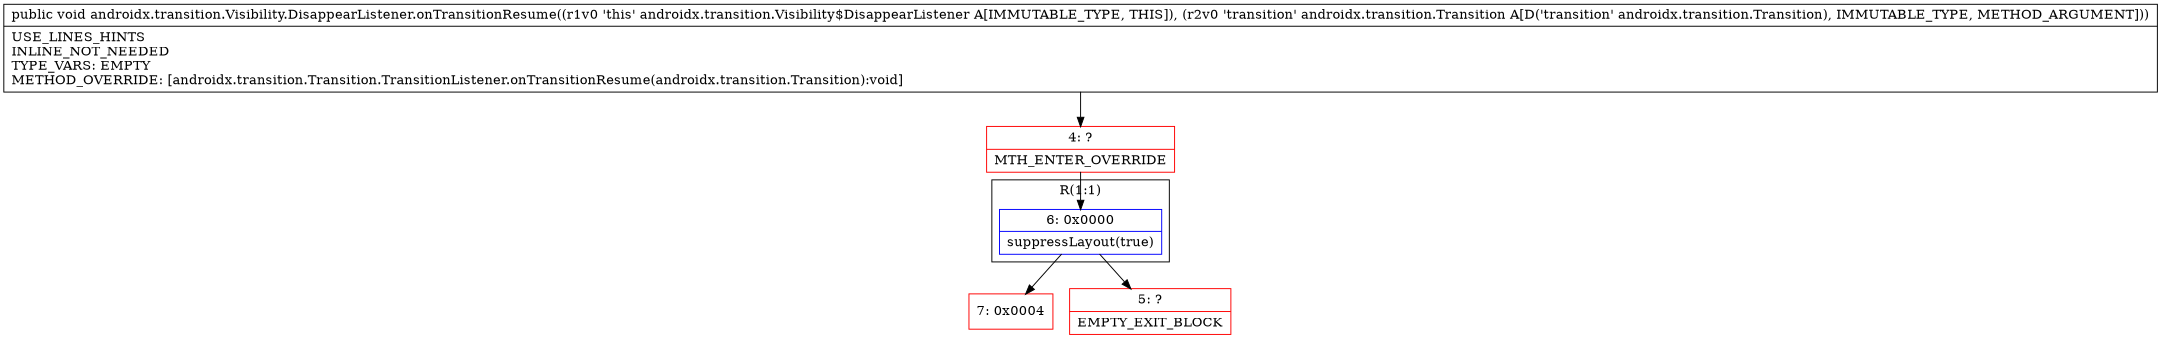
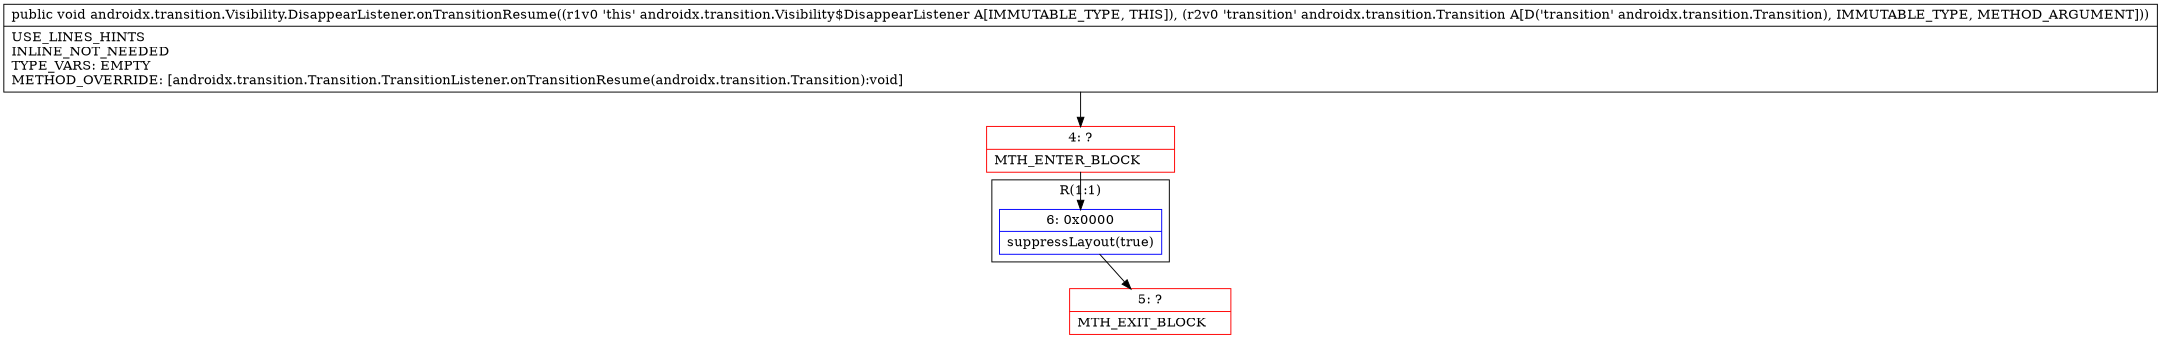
(1081, 160) -> (1068, 160)
(1011, 312) -> none
(1150, 323) -> (1142, 323)
